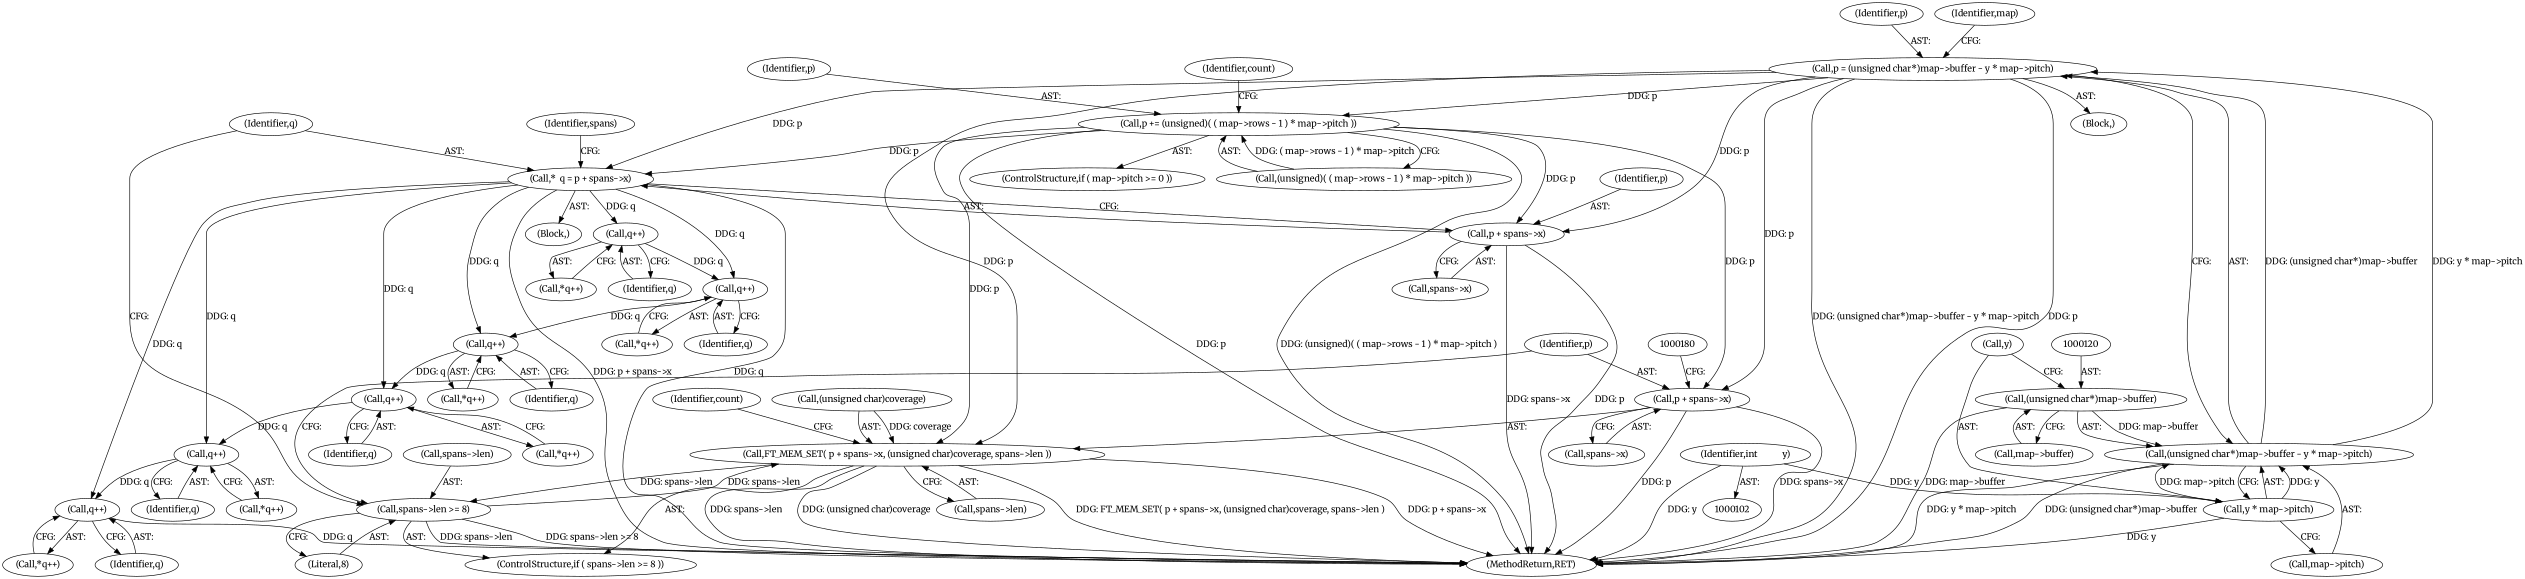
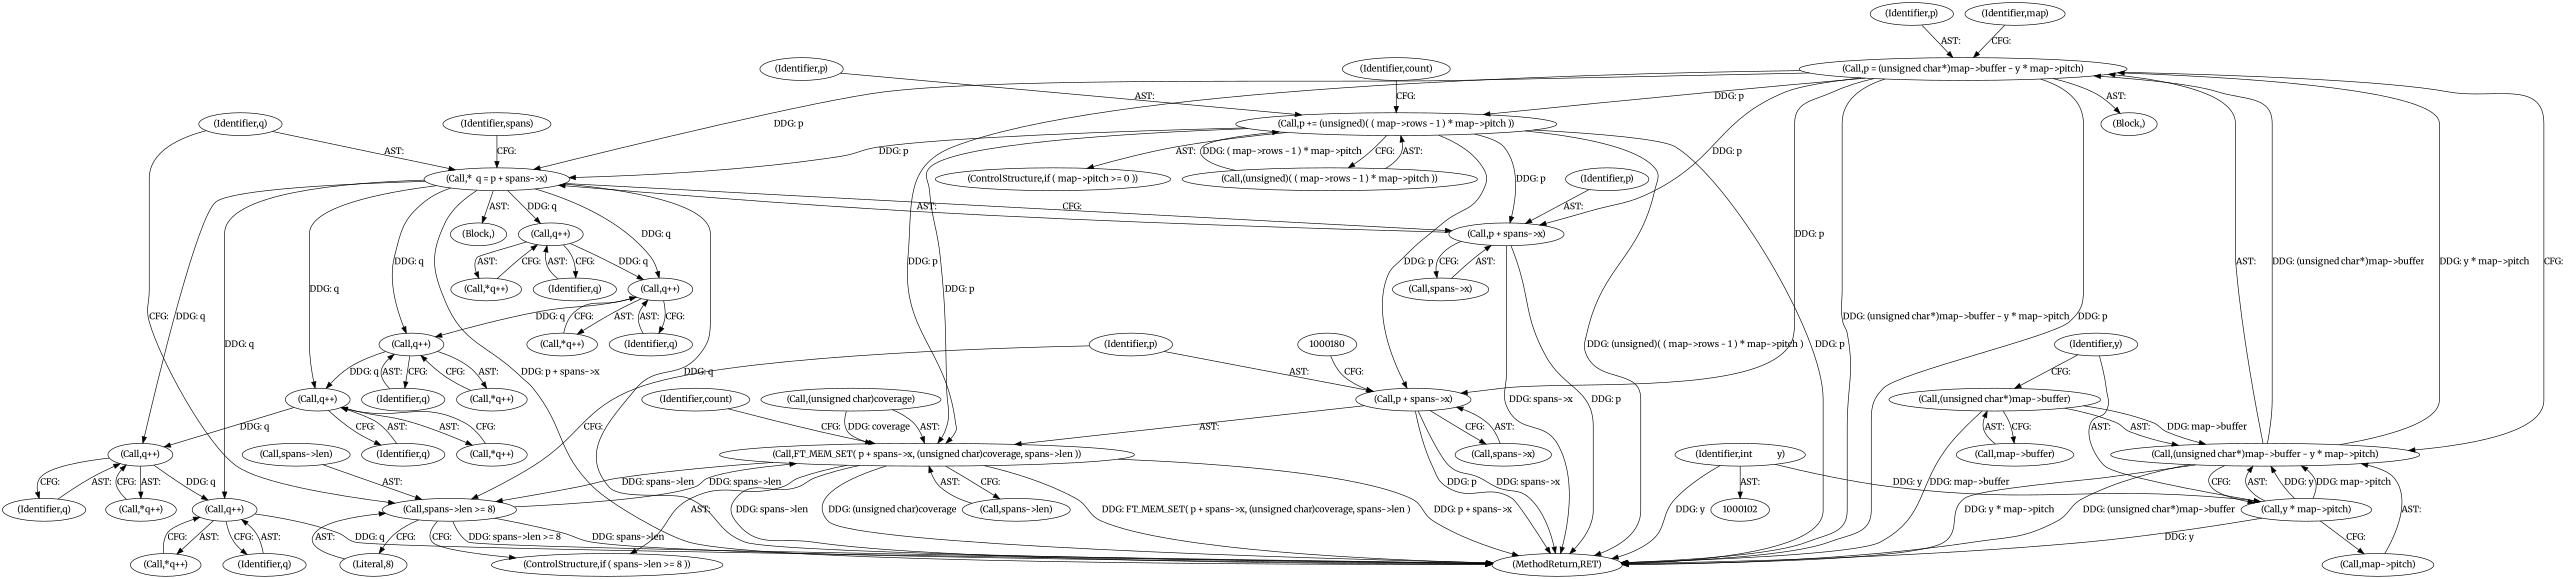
(1997, 345) -> (2096, 345)
(2081, 345) -> none
(417, 537) -> (443, 537)
